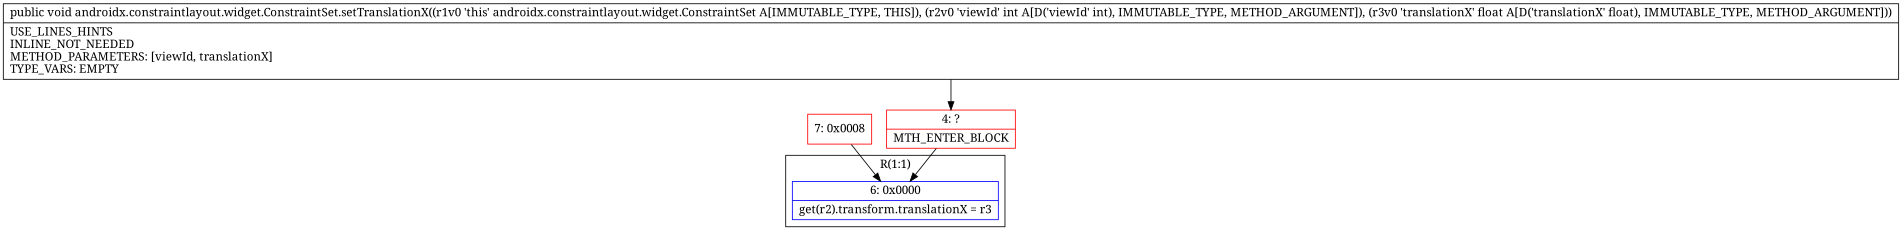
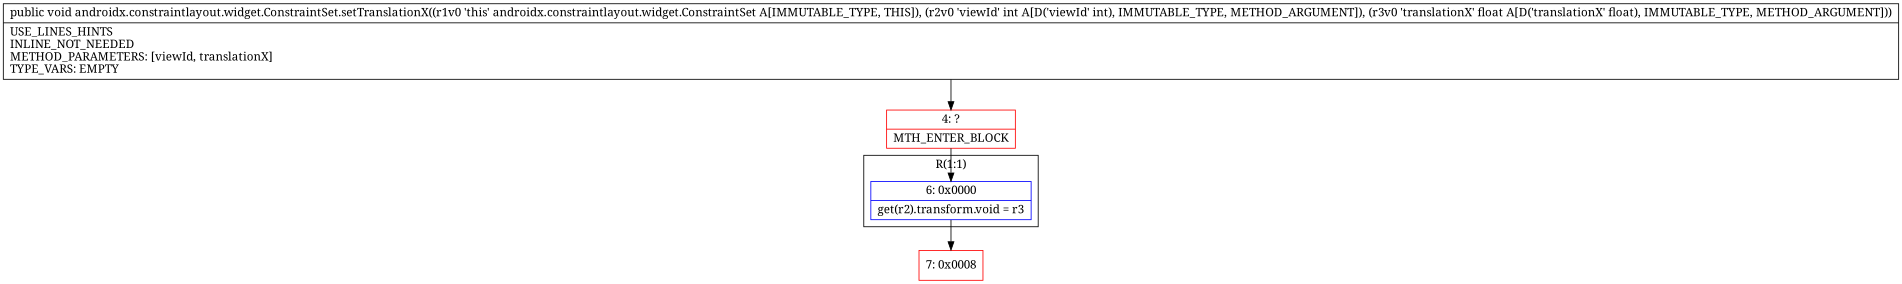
(864, 161) -> (951, 232)
(895, 210) -> (951, 210)
